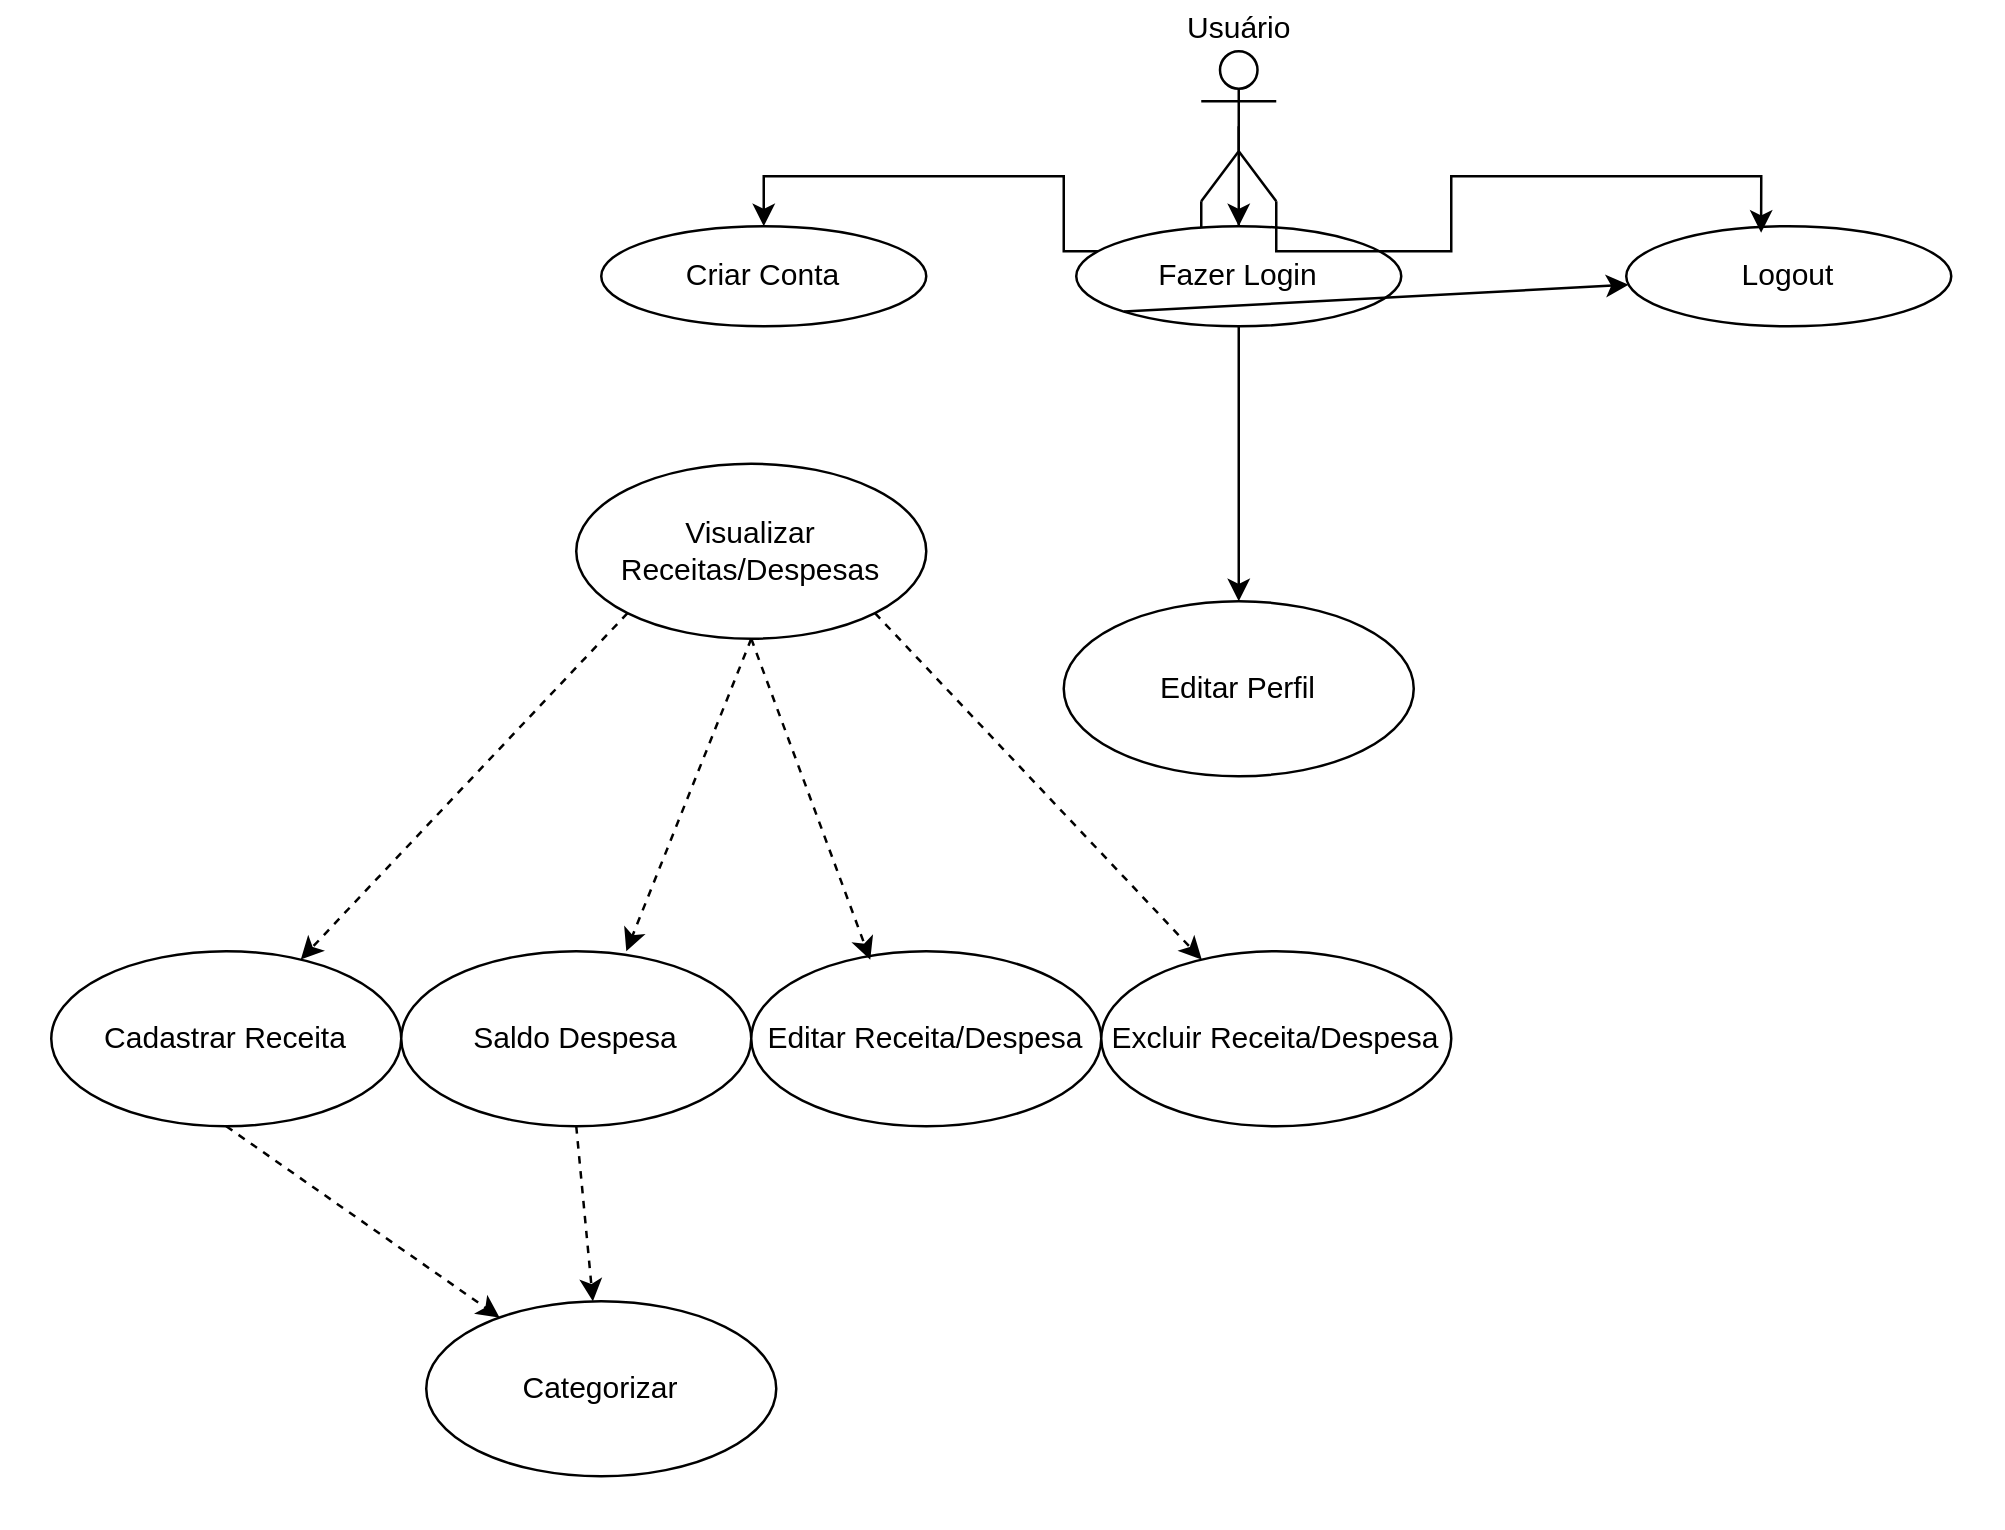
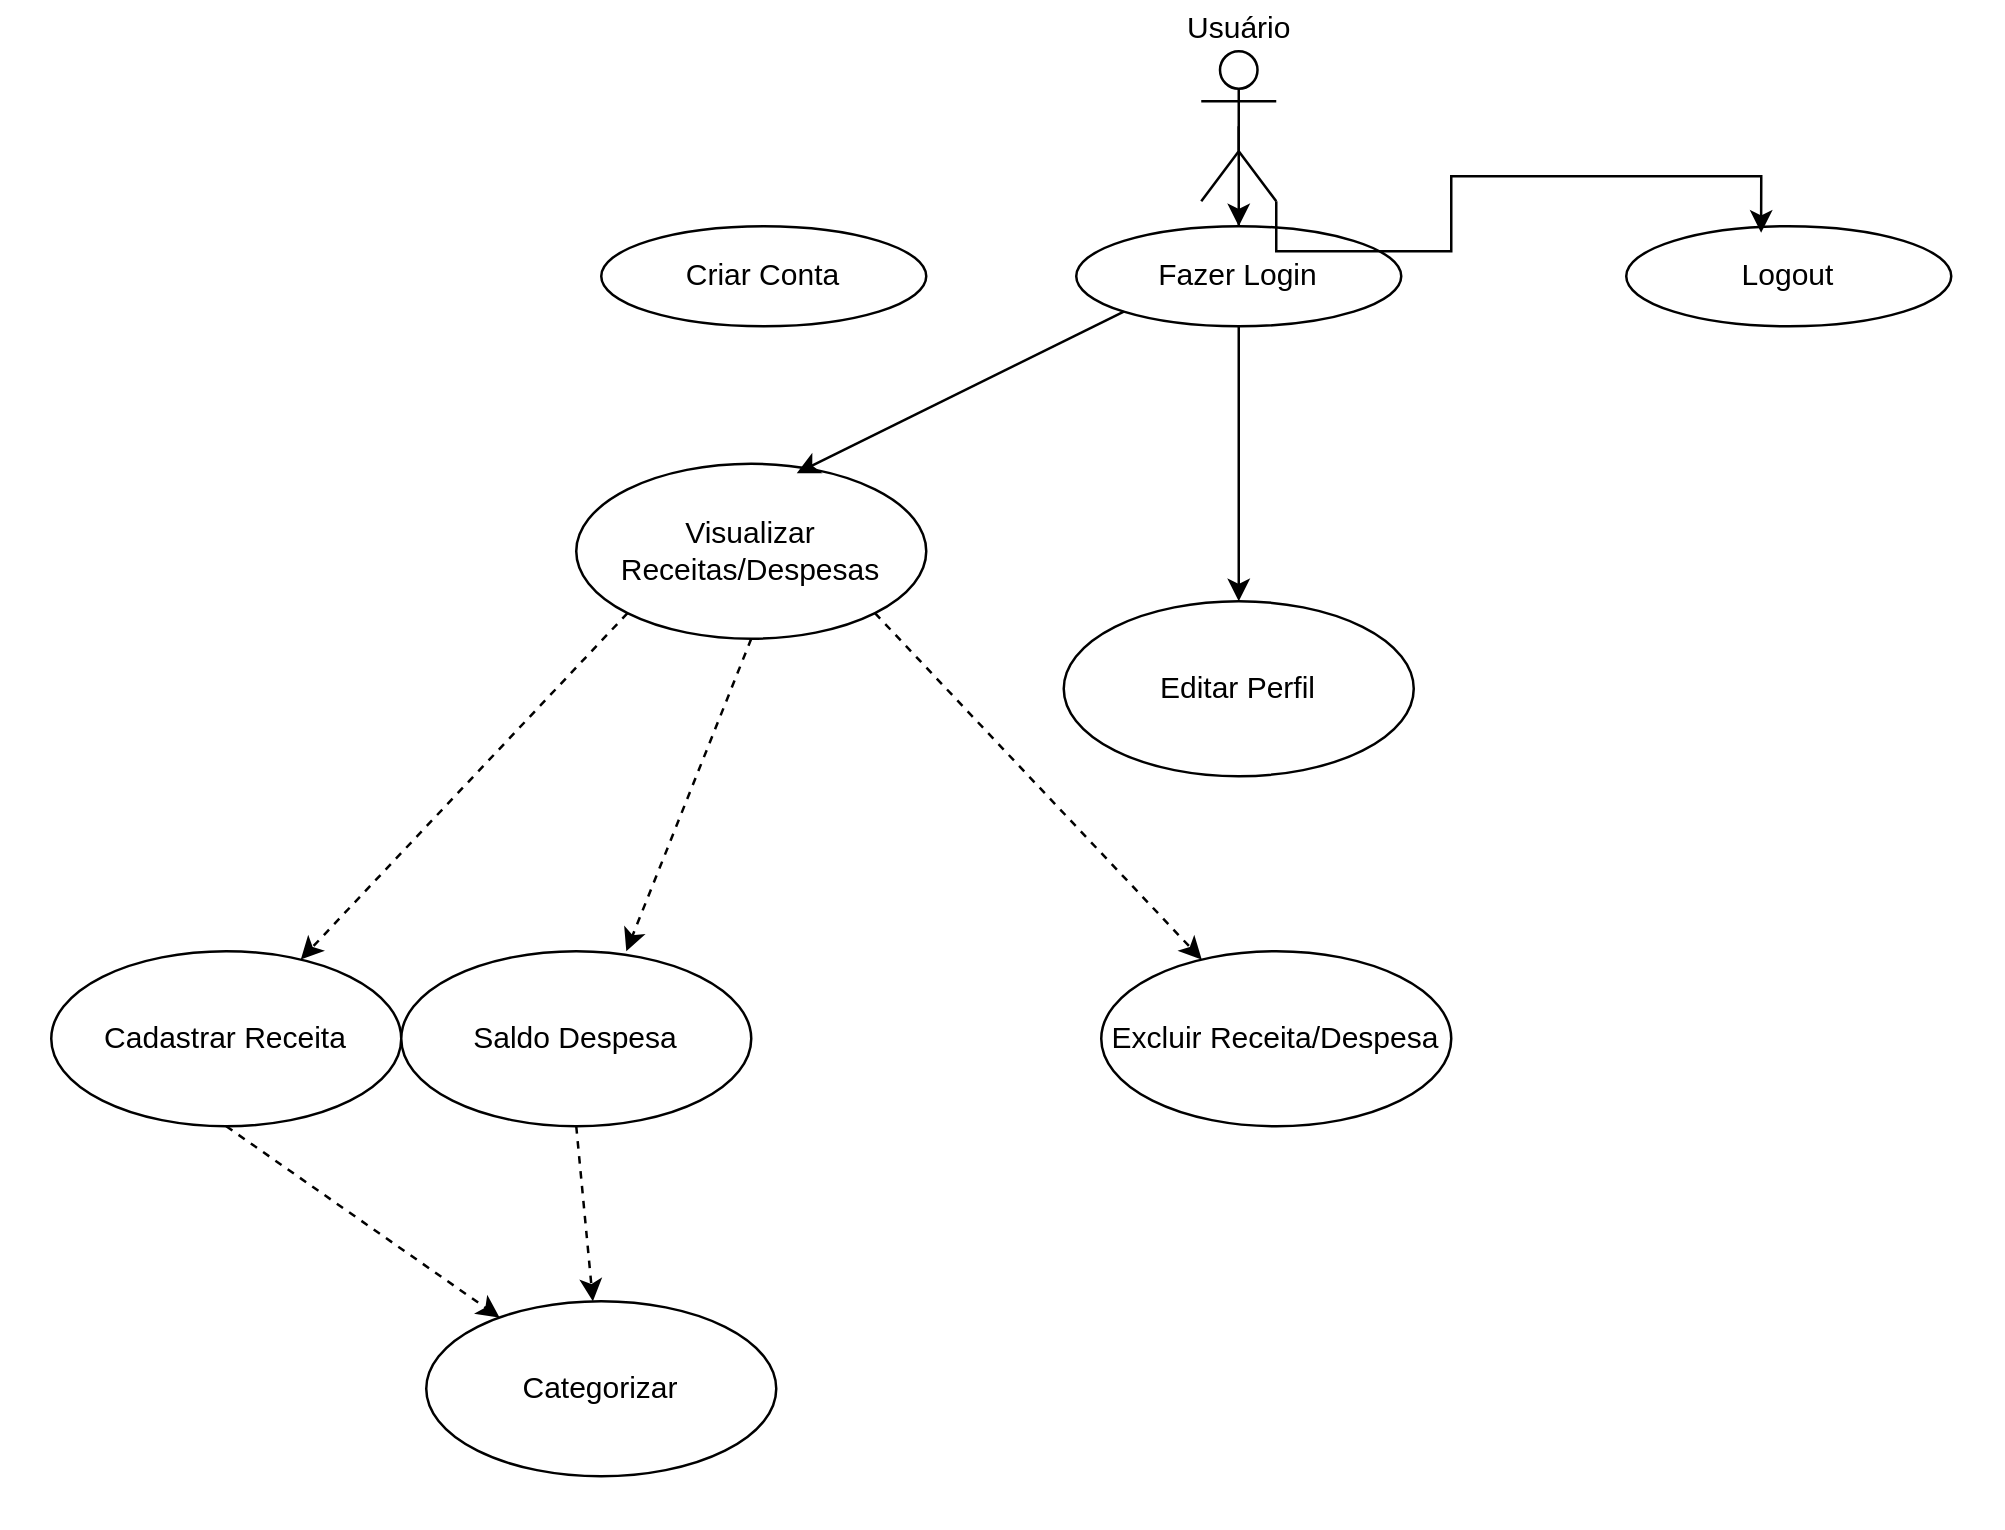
(952, 176) -> none
(1368, 299) -> (967, 389)
(809, 795) -> none
(926, 1039) -> none
